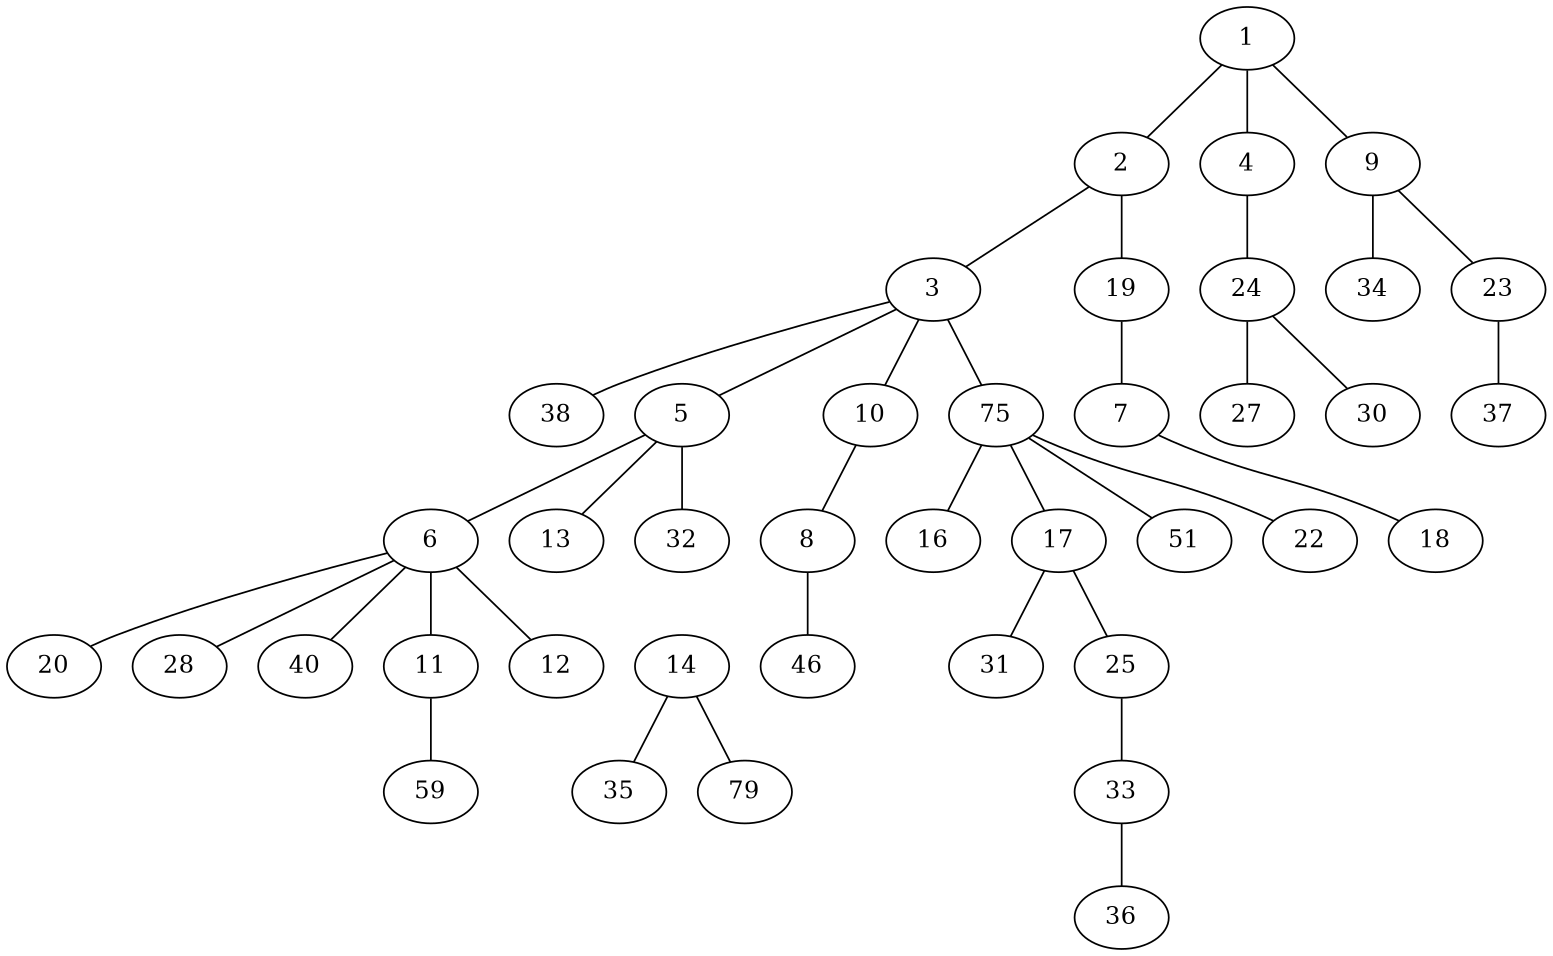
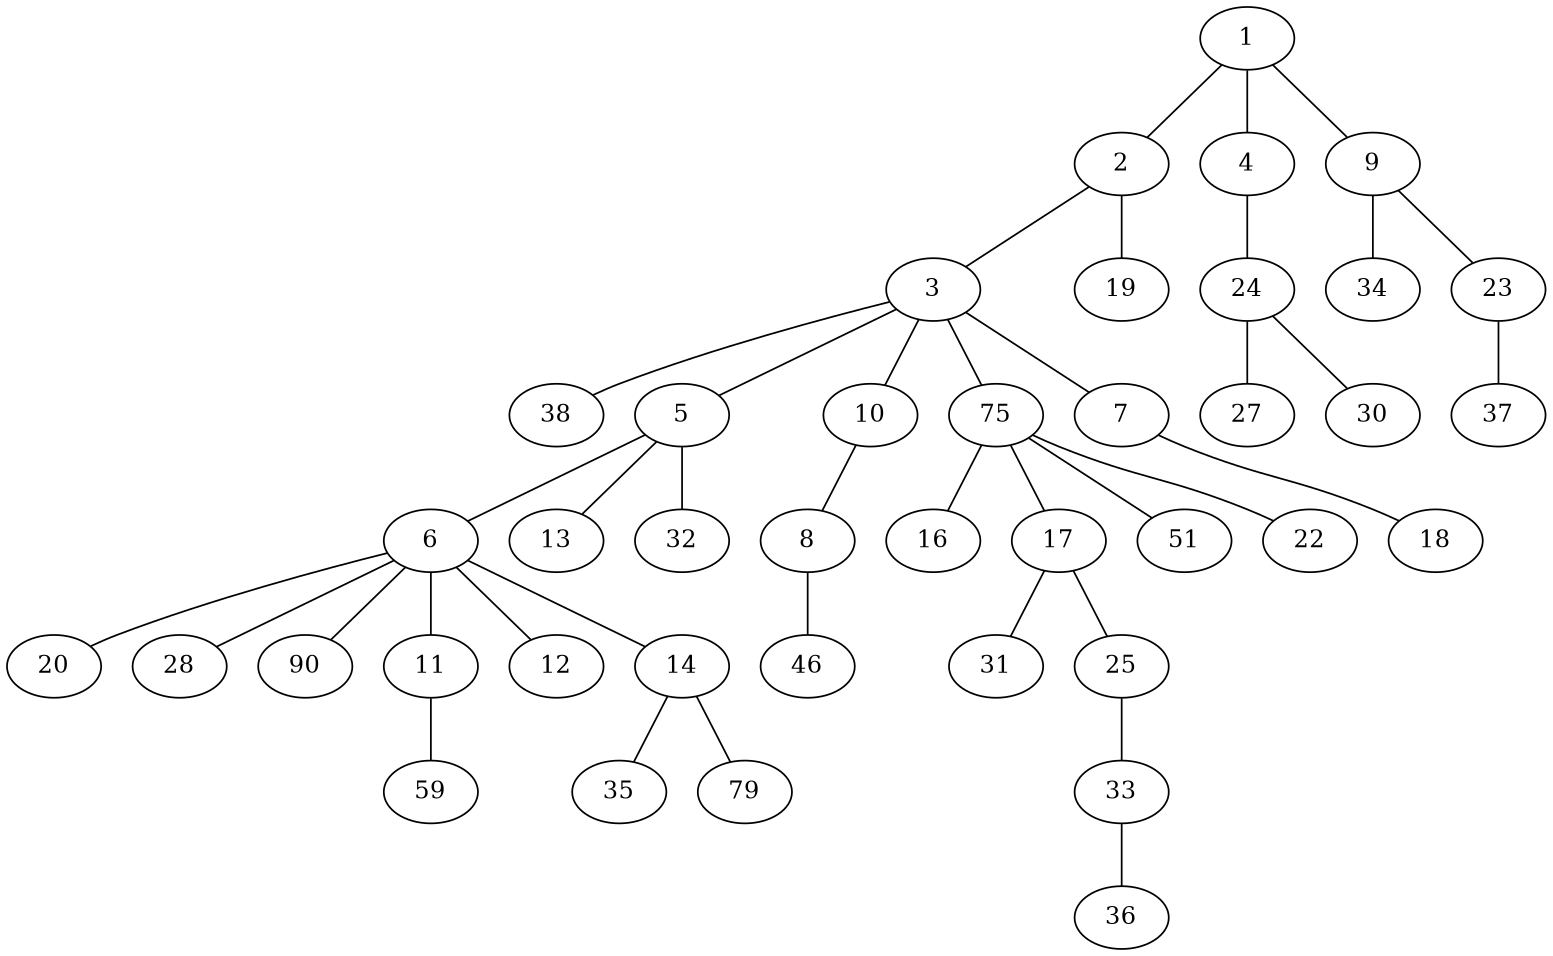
(1122, 353) -> (1028, 352)
none -> (556, 604)
(305, 666) -> (305, 666)
